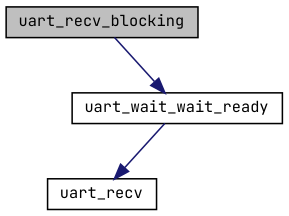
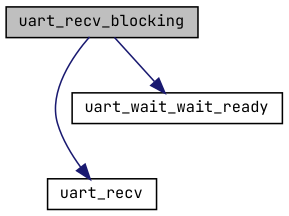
(145, 145) -> (56, 100)
